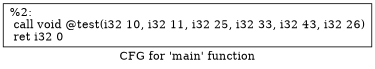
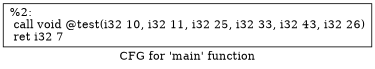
(37, 37) -> (37, 37)
